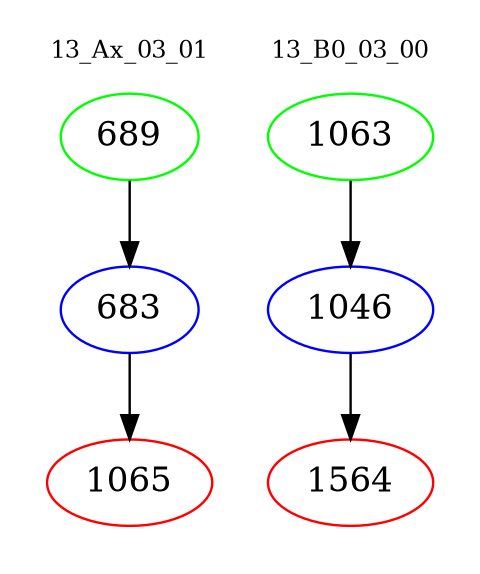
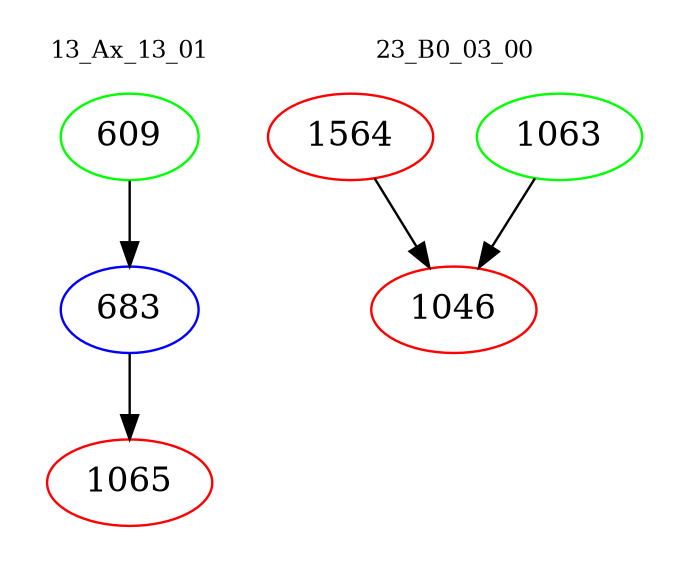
(130, 52) -> (130, 52)
(351, 52) -> (455, 52)
(130, 137) -> (130, 137)
(351, 310) -> (454, 310)
(351, 384) -> (396, 212)
